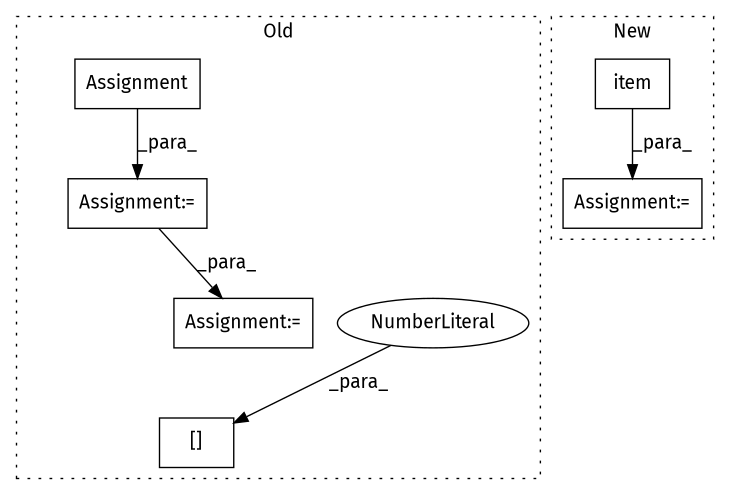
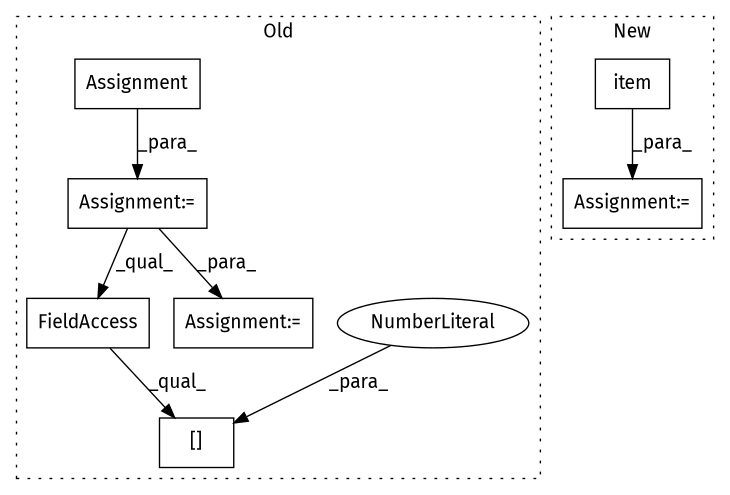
none -> (88, 323)
